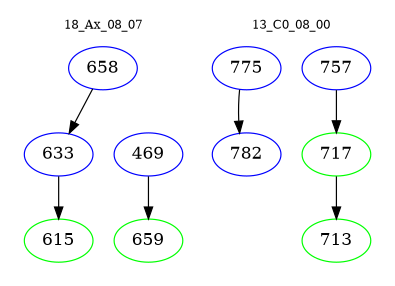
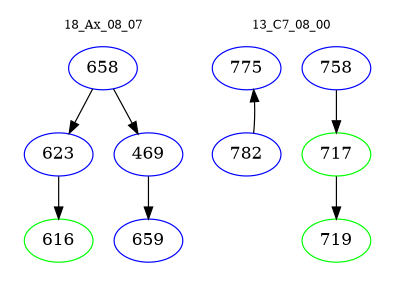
(292, 26) -> (292, 26)
(336, 68) -> (336, 68)
(239, 105) -> (255, 118)
none -> (123, 106)
(59, 154) -> (59, 154)
(59, 241) -> (59, 241)
(148, 241) -> (148, 241)
(336, 241) -> (336, 241)
